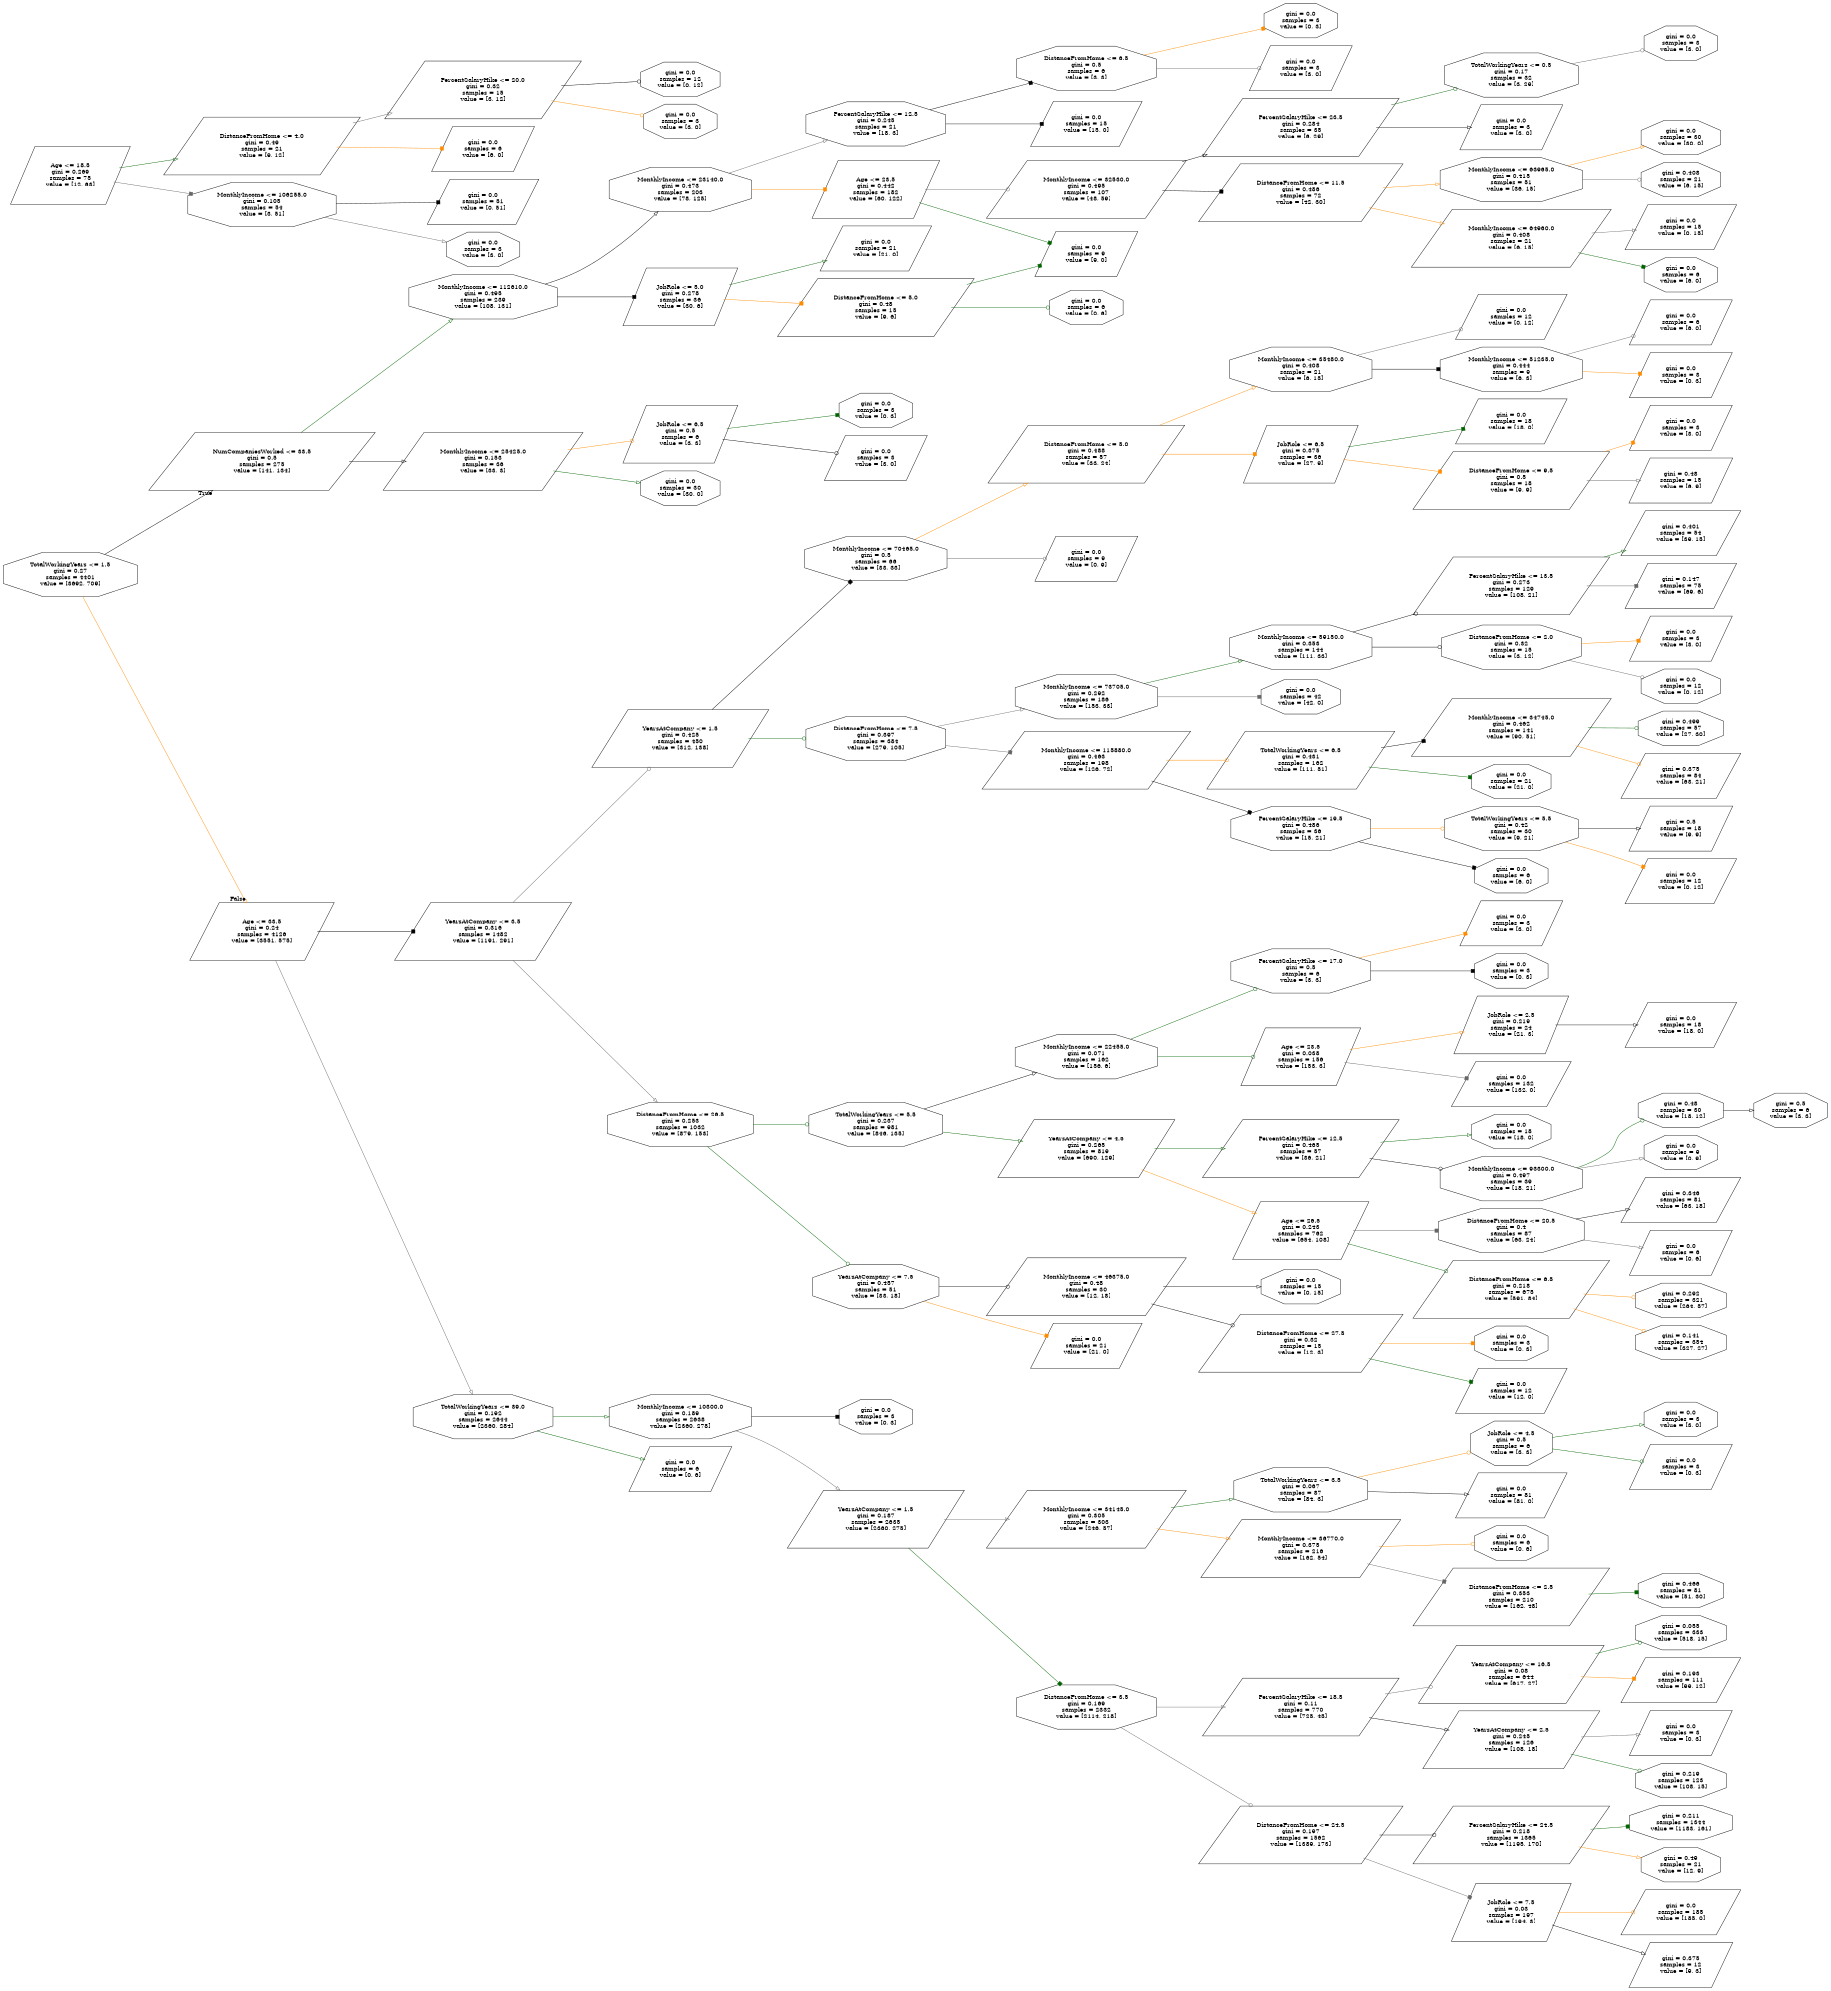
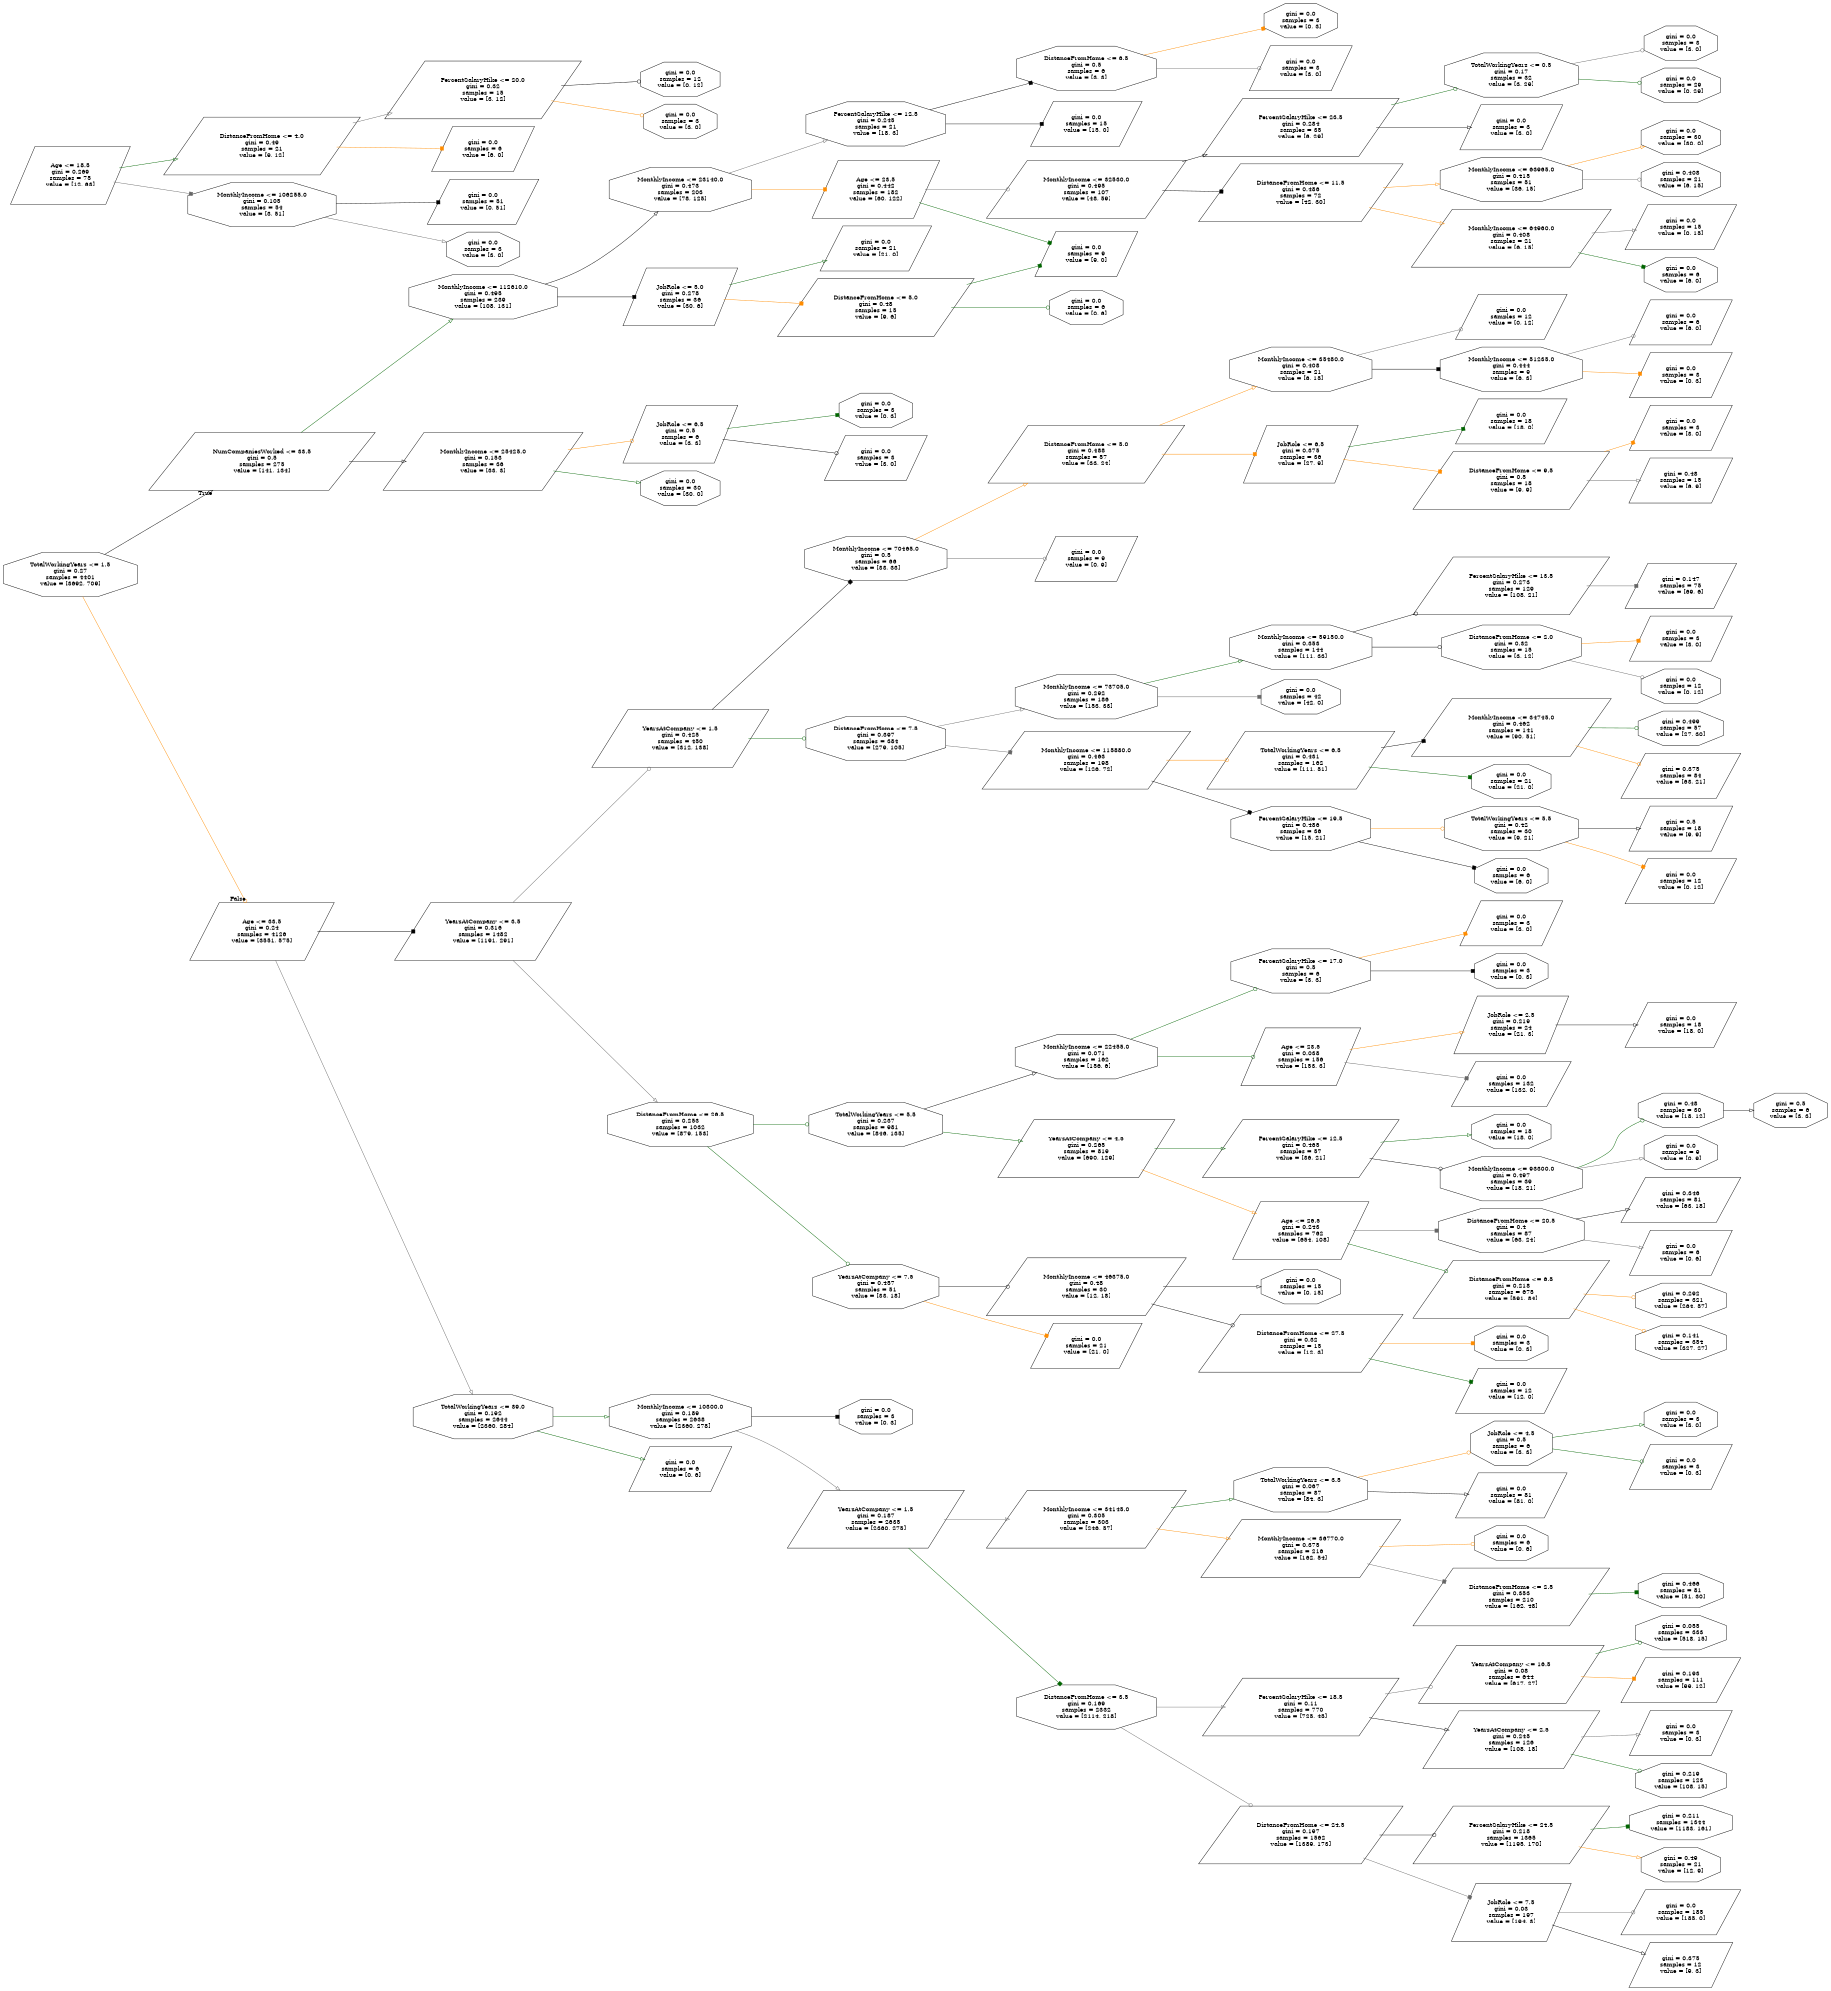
none -> (1681, 85)
(1681, 533) -> none
(1594, 1912) -> (1594, 1912)
